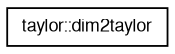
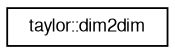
(87, 27) -> (87, 27)
